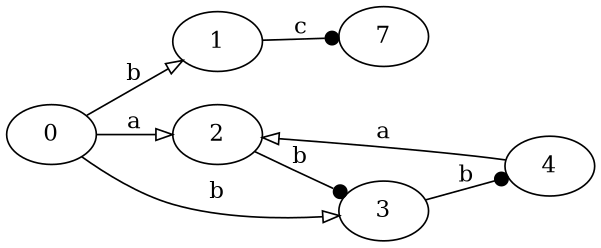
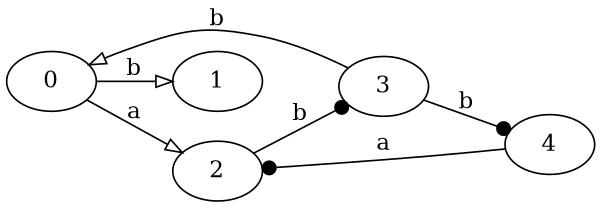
(384, 37) -> none
(392, 148) -> (391, 159)
(196, 210) -> (227, 31)
